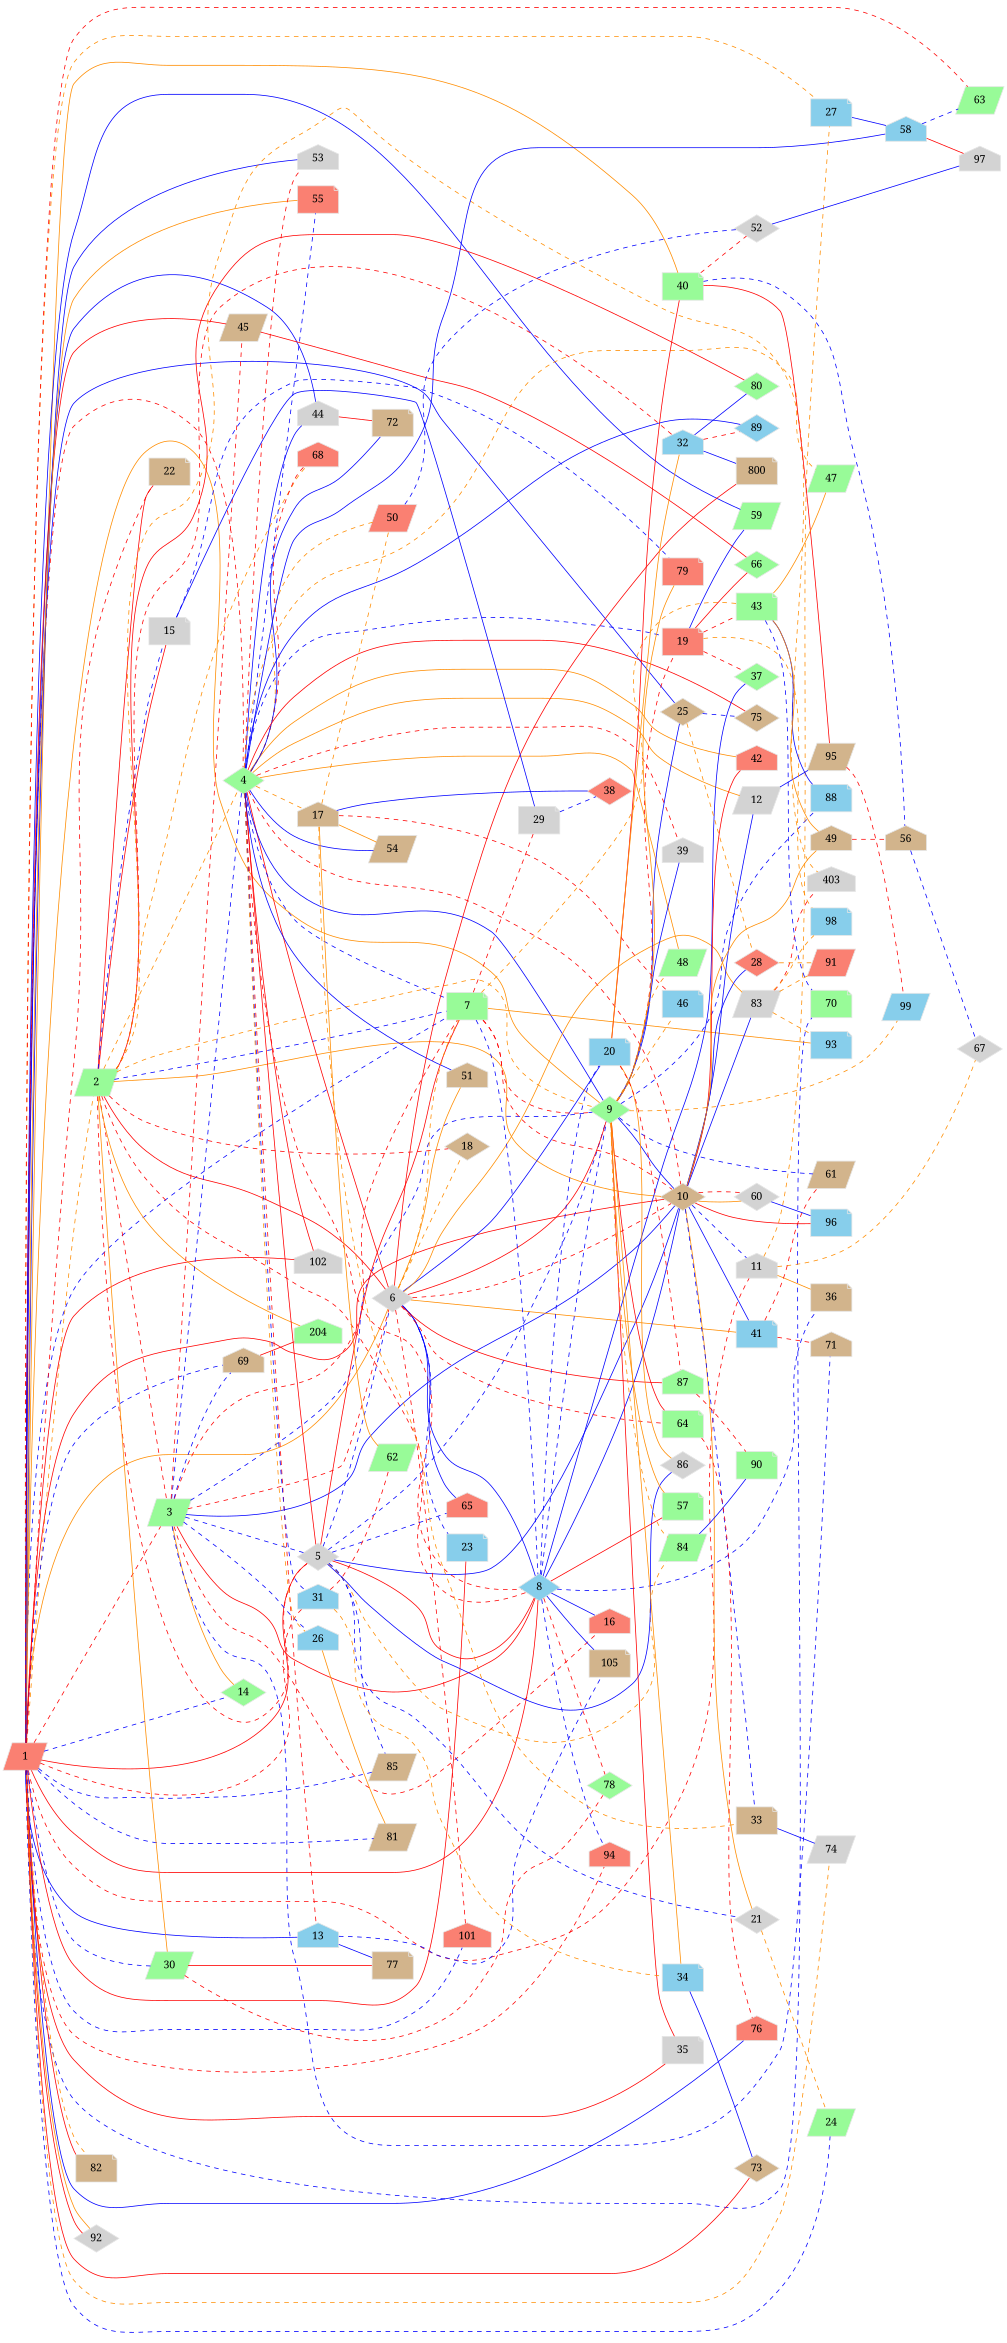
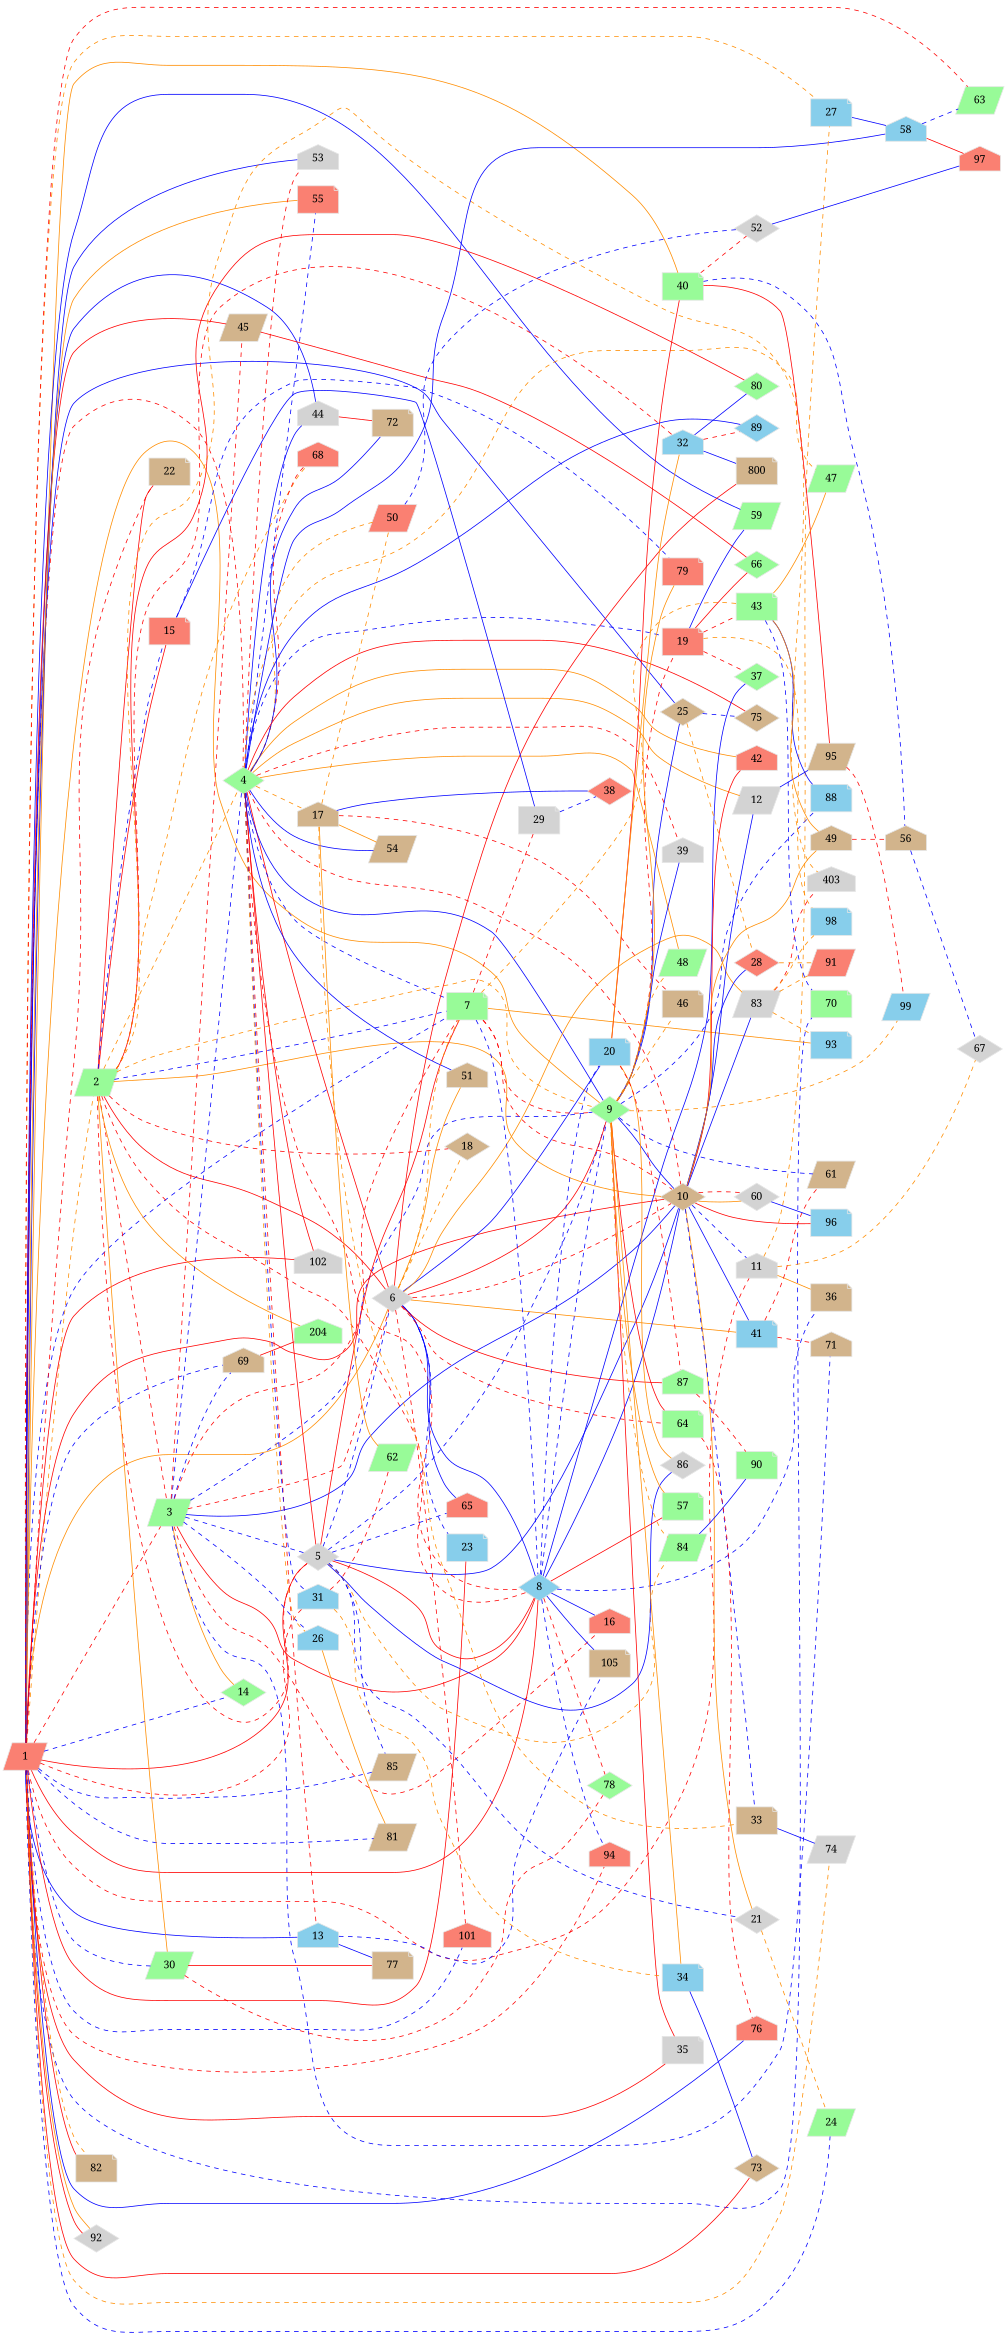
(980, 160) -> (980, 160)
(170, 631) -> (170, 631)
(683, 1004) -> (683, 1004)
